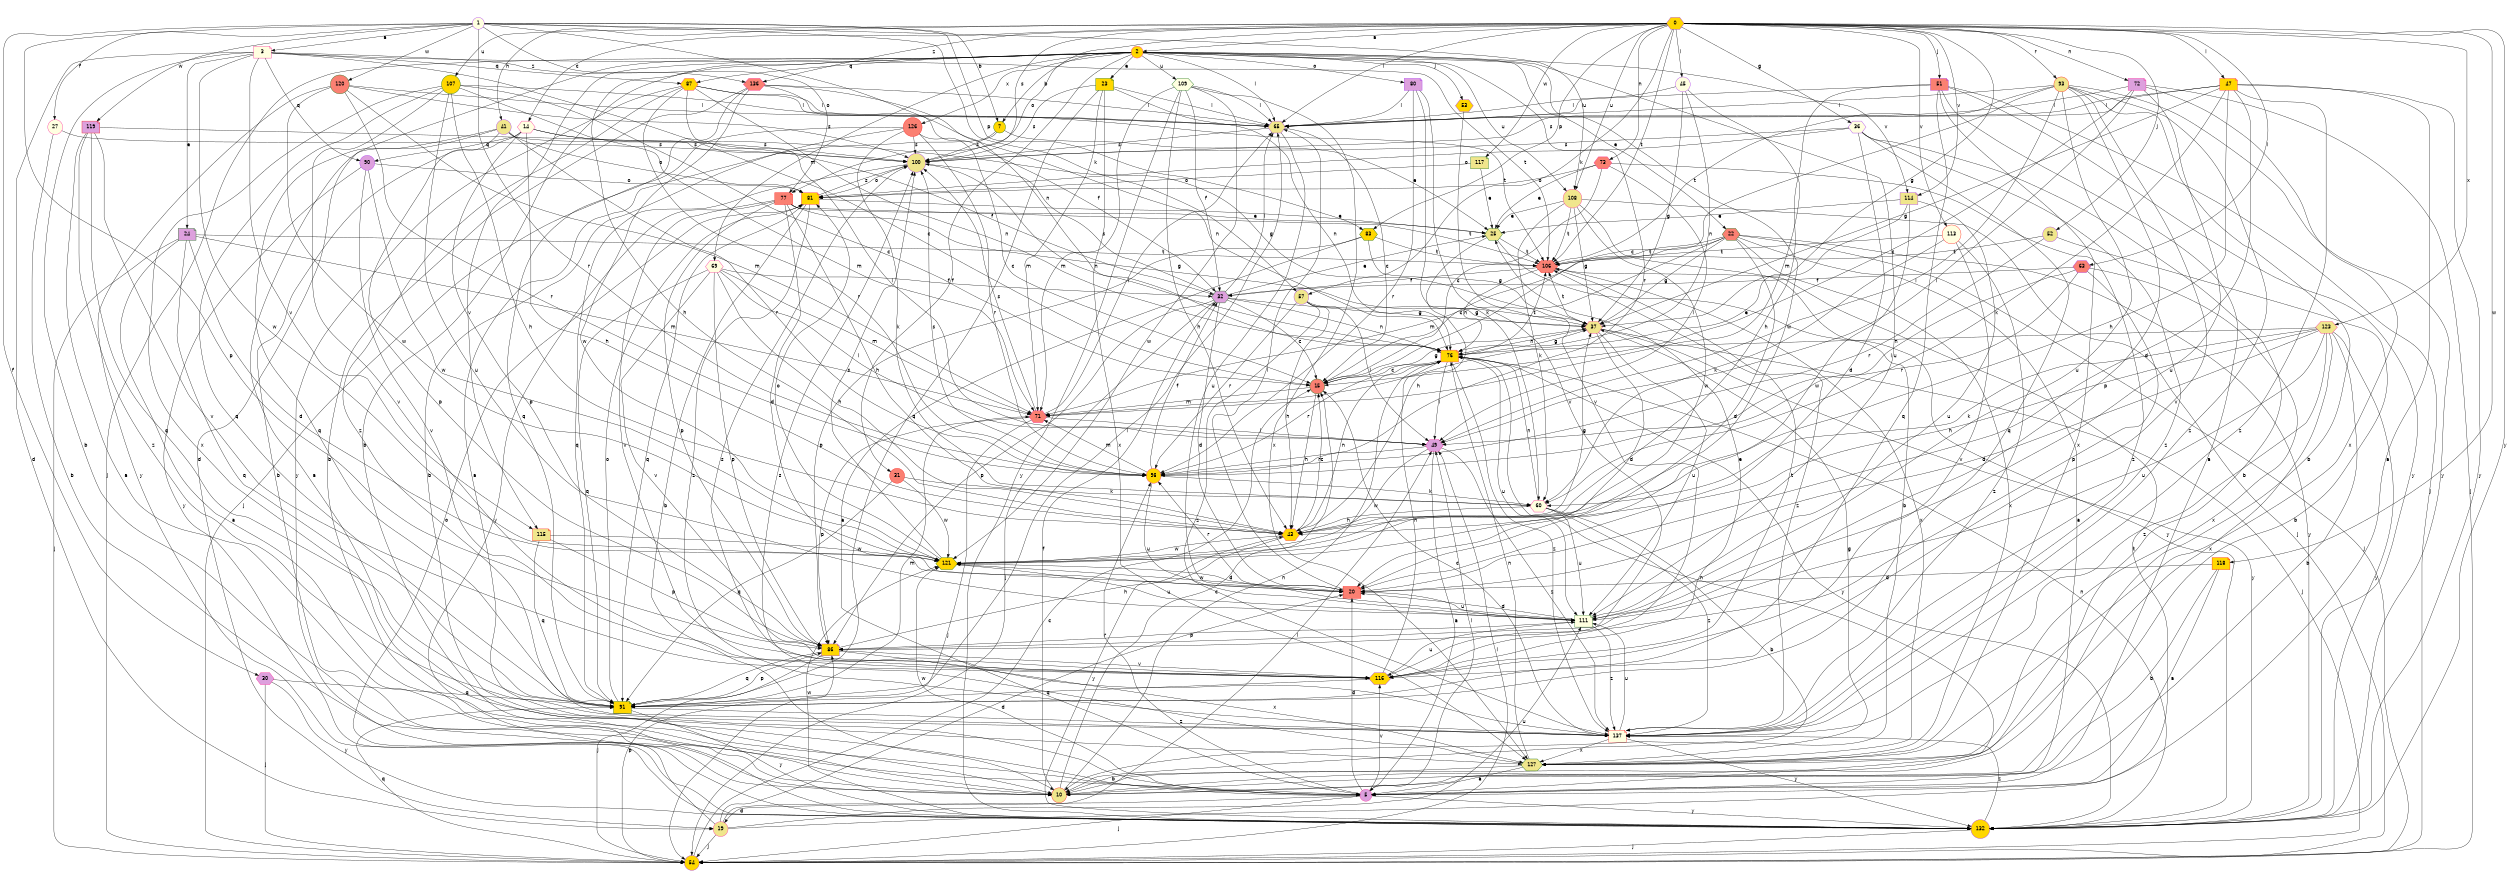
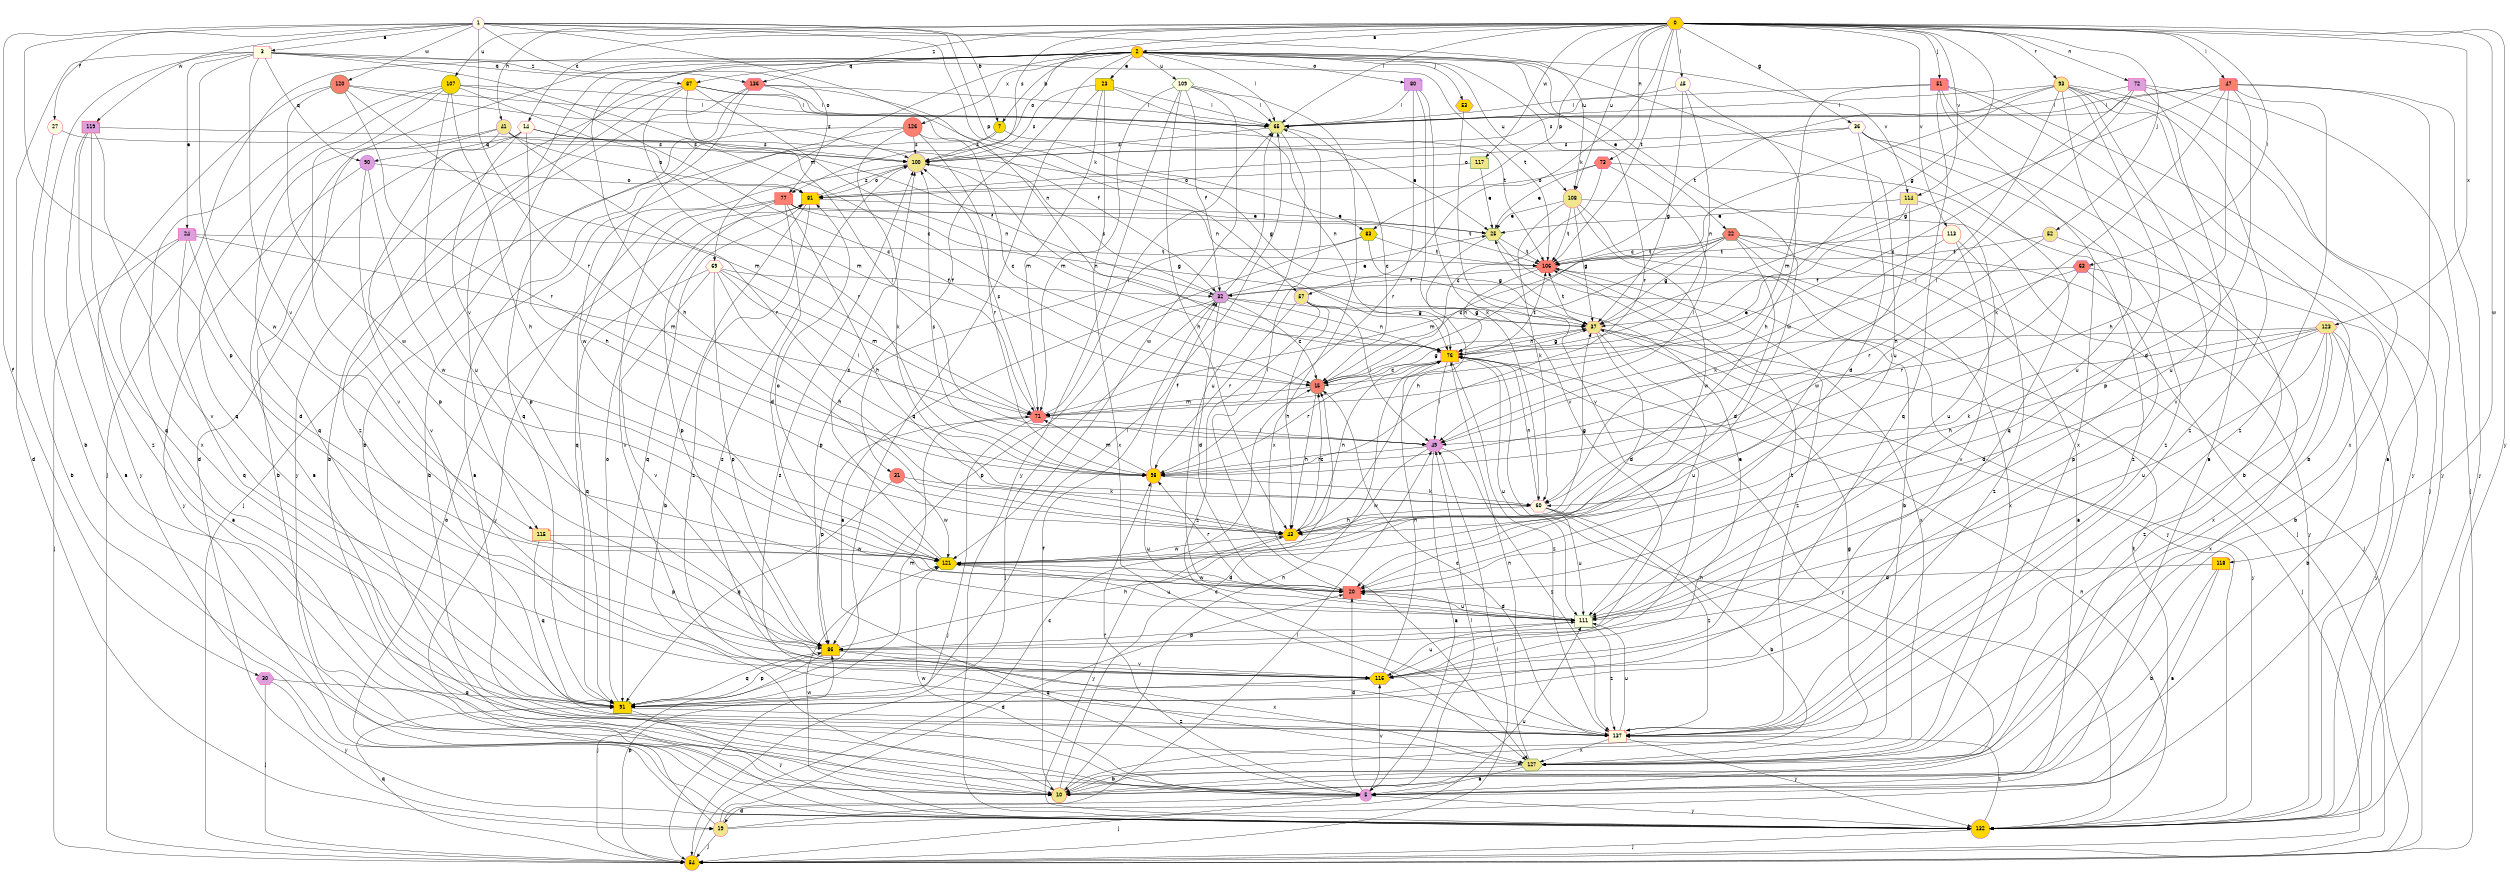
(2229, 84) -> (2229, 84)
(1277, 127) -> (1277, 127)
(187, 234) -> (187, 234)
